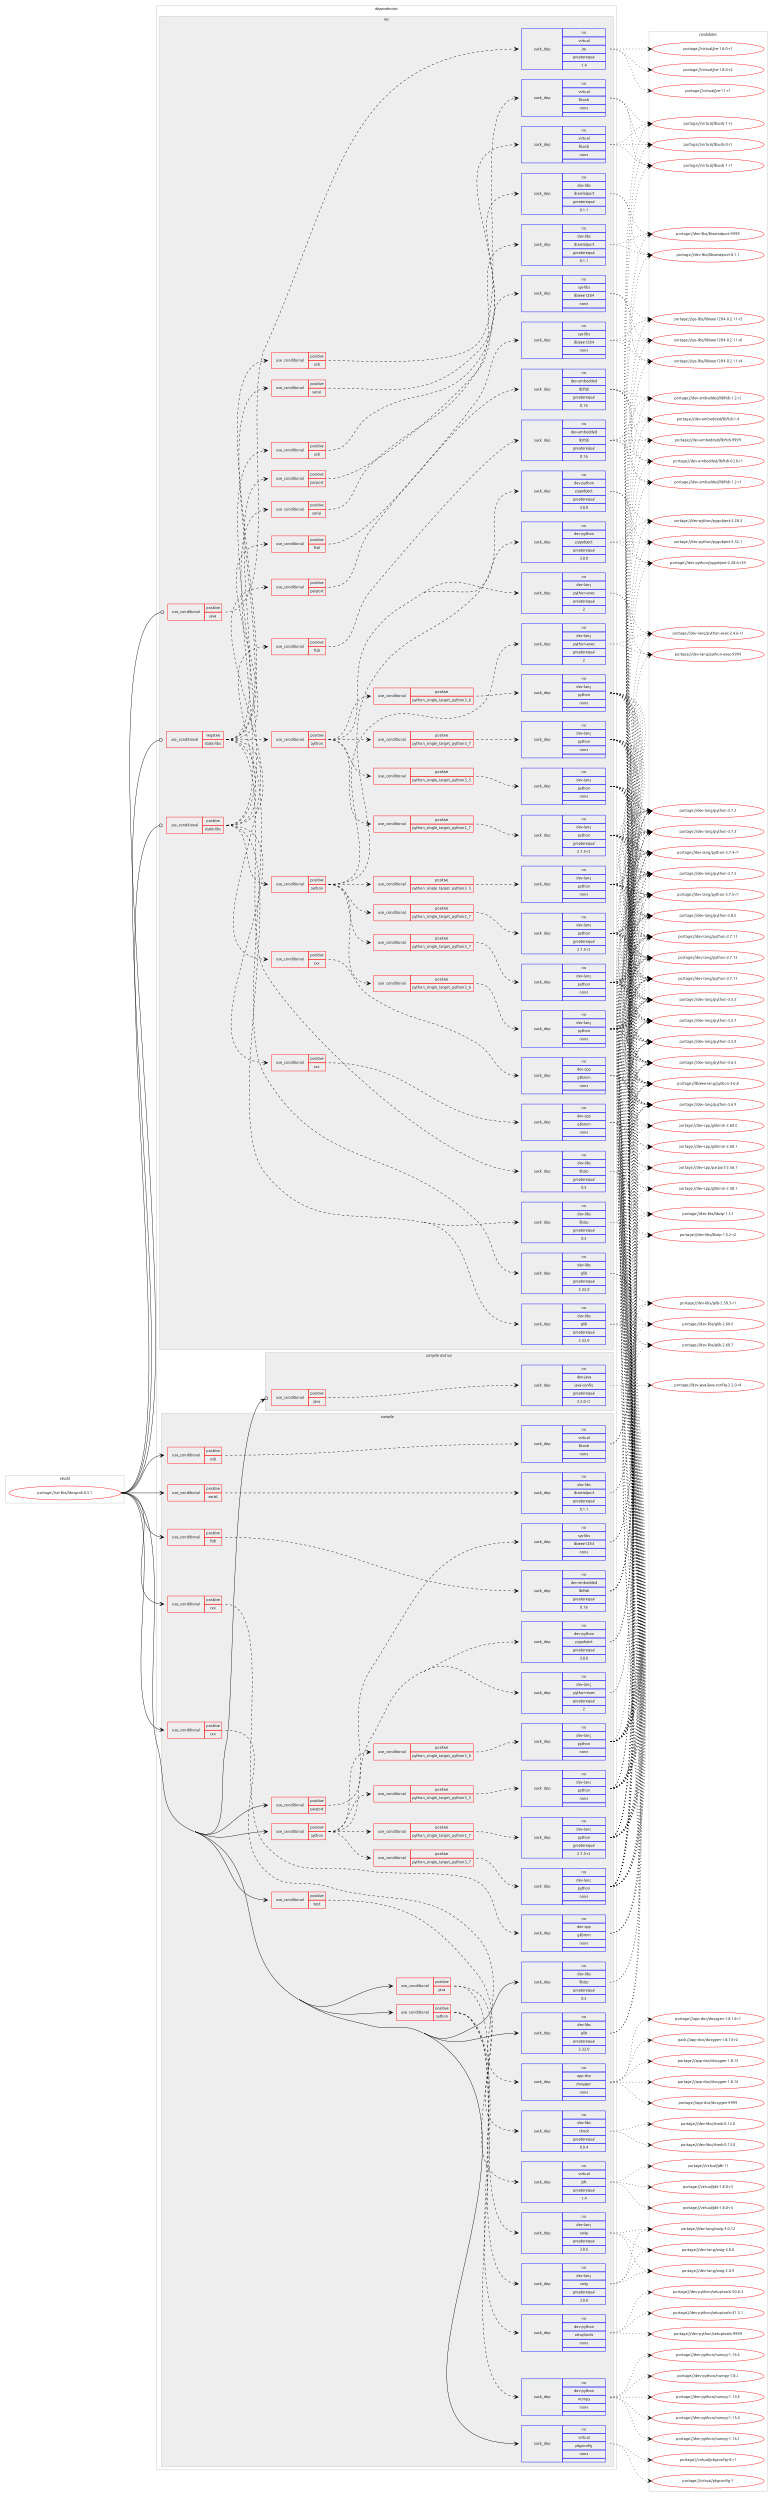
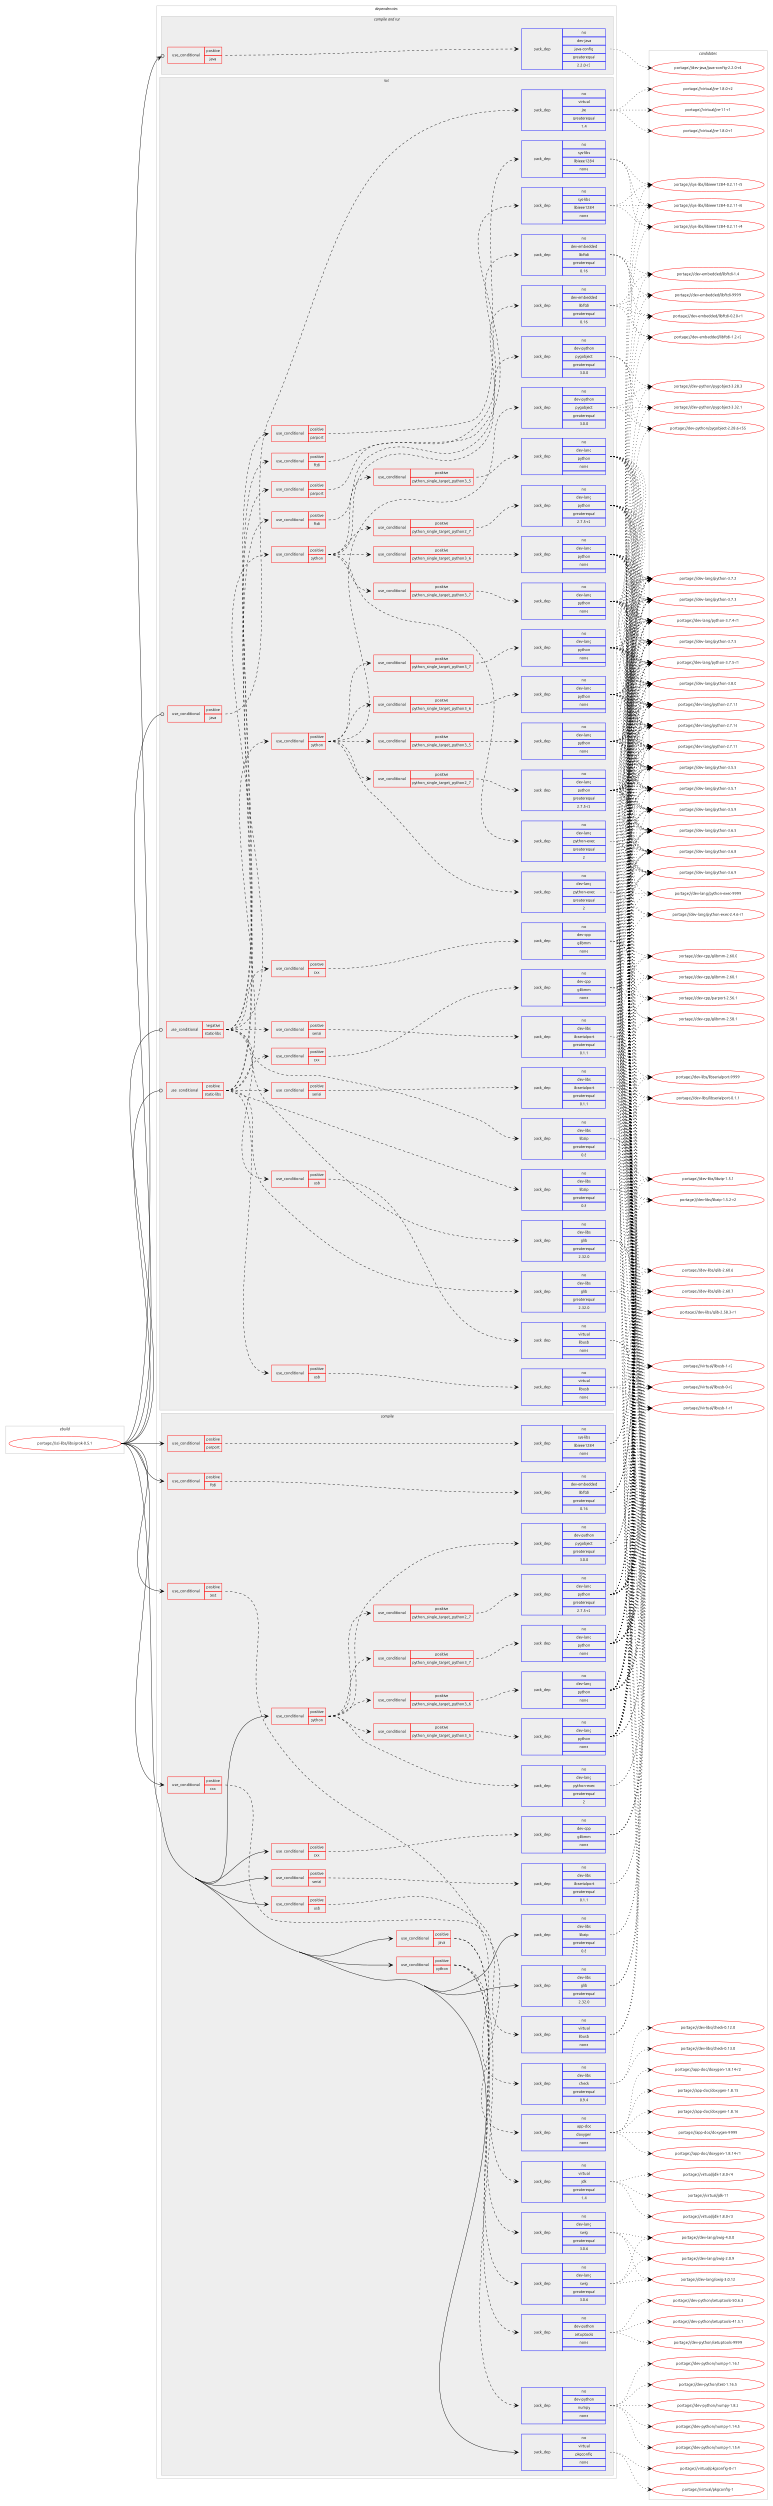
(708, 482) -> none
(708, 1084) -> (708, 852)
(708, 2040) -> (708, 2070)
(708, 2355) -> (708, 2385)
